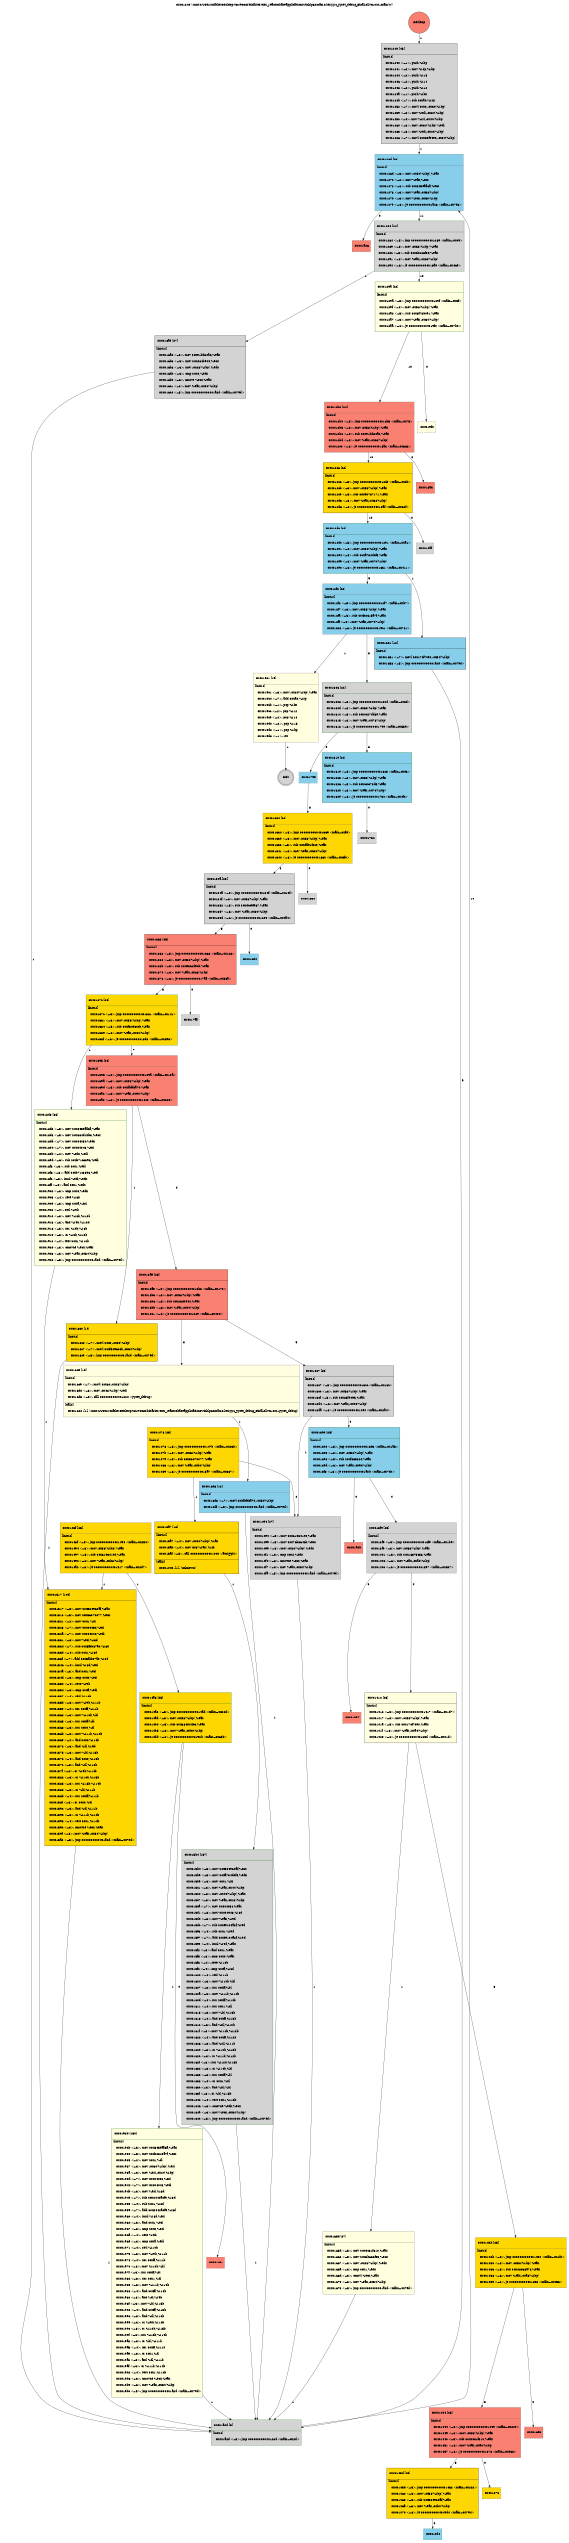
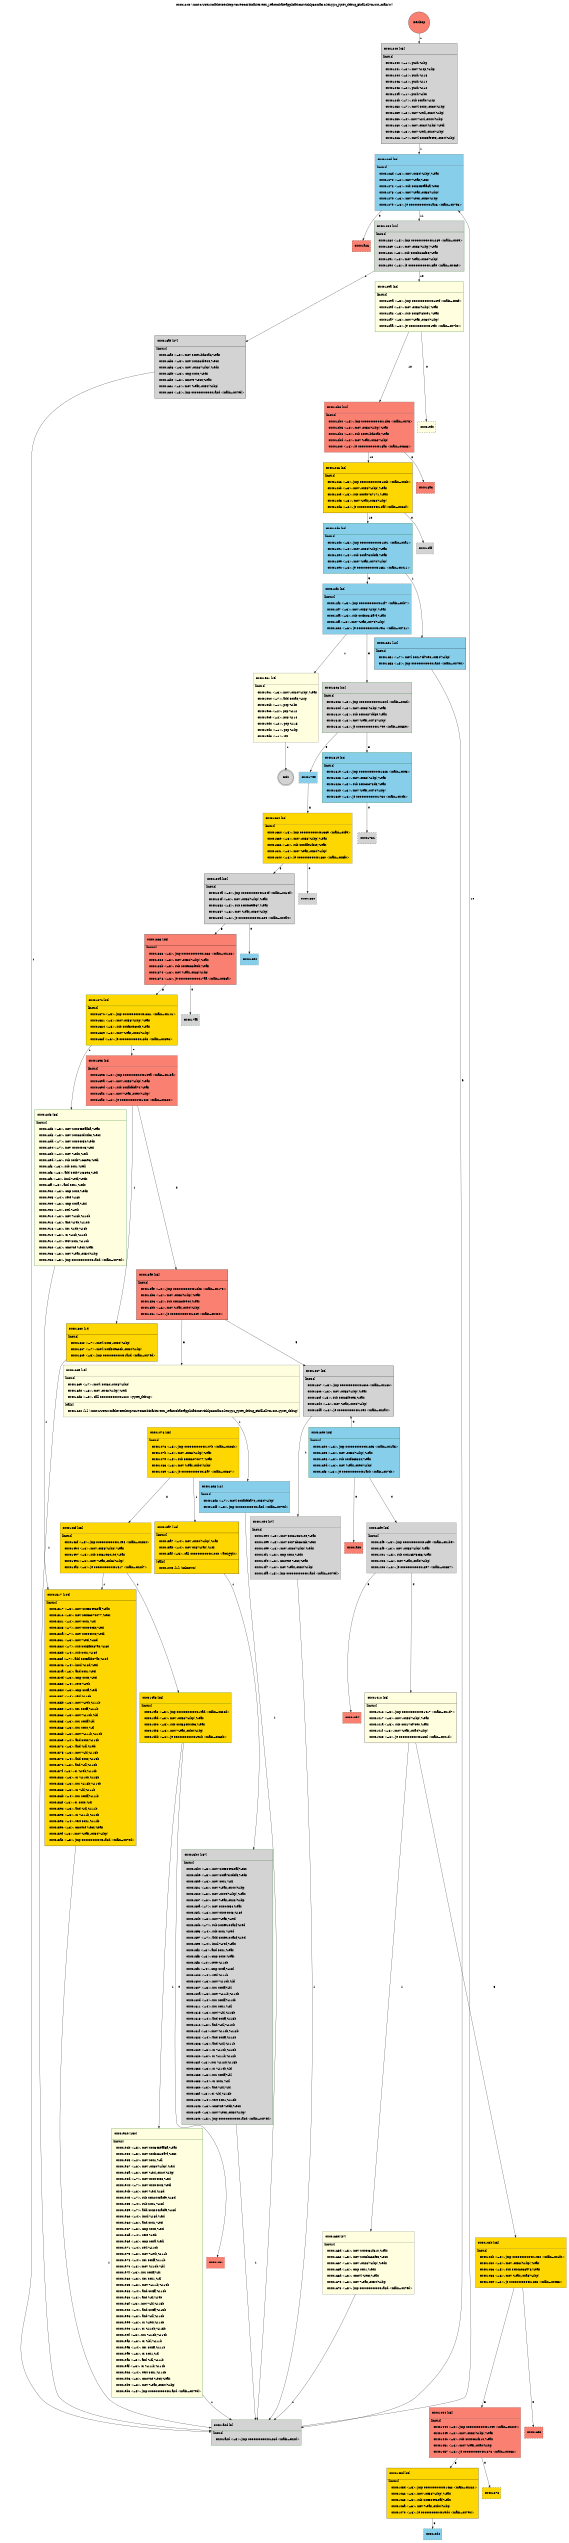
(348, 1421) -> (351, 1423)
(282, 1475) -> (150, 1500)
